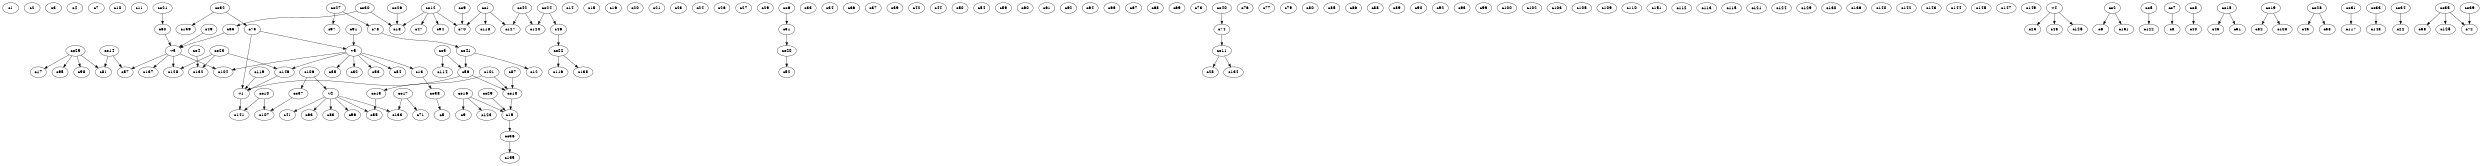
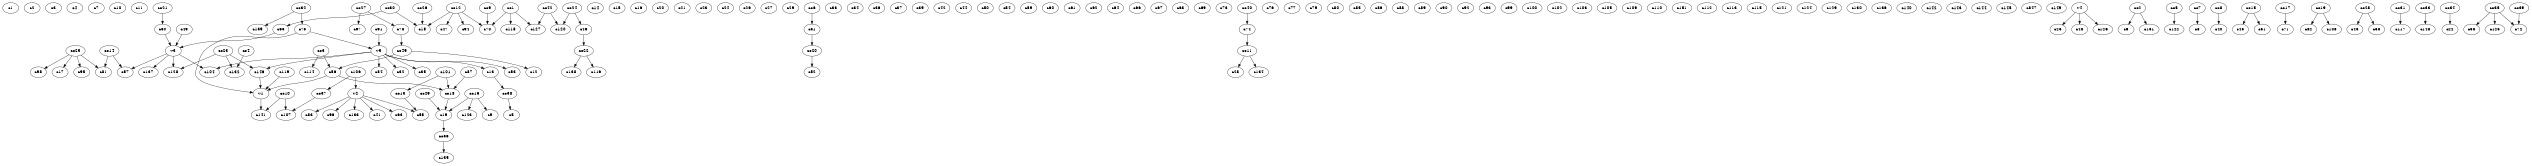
(2006, 8) -> (2032, 8)
(466, 51) -> (402, 51)
(401, 103) -> none
